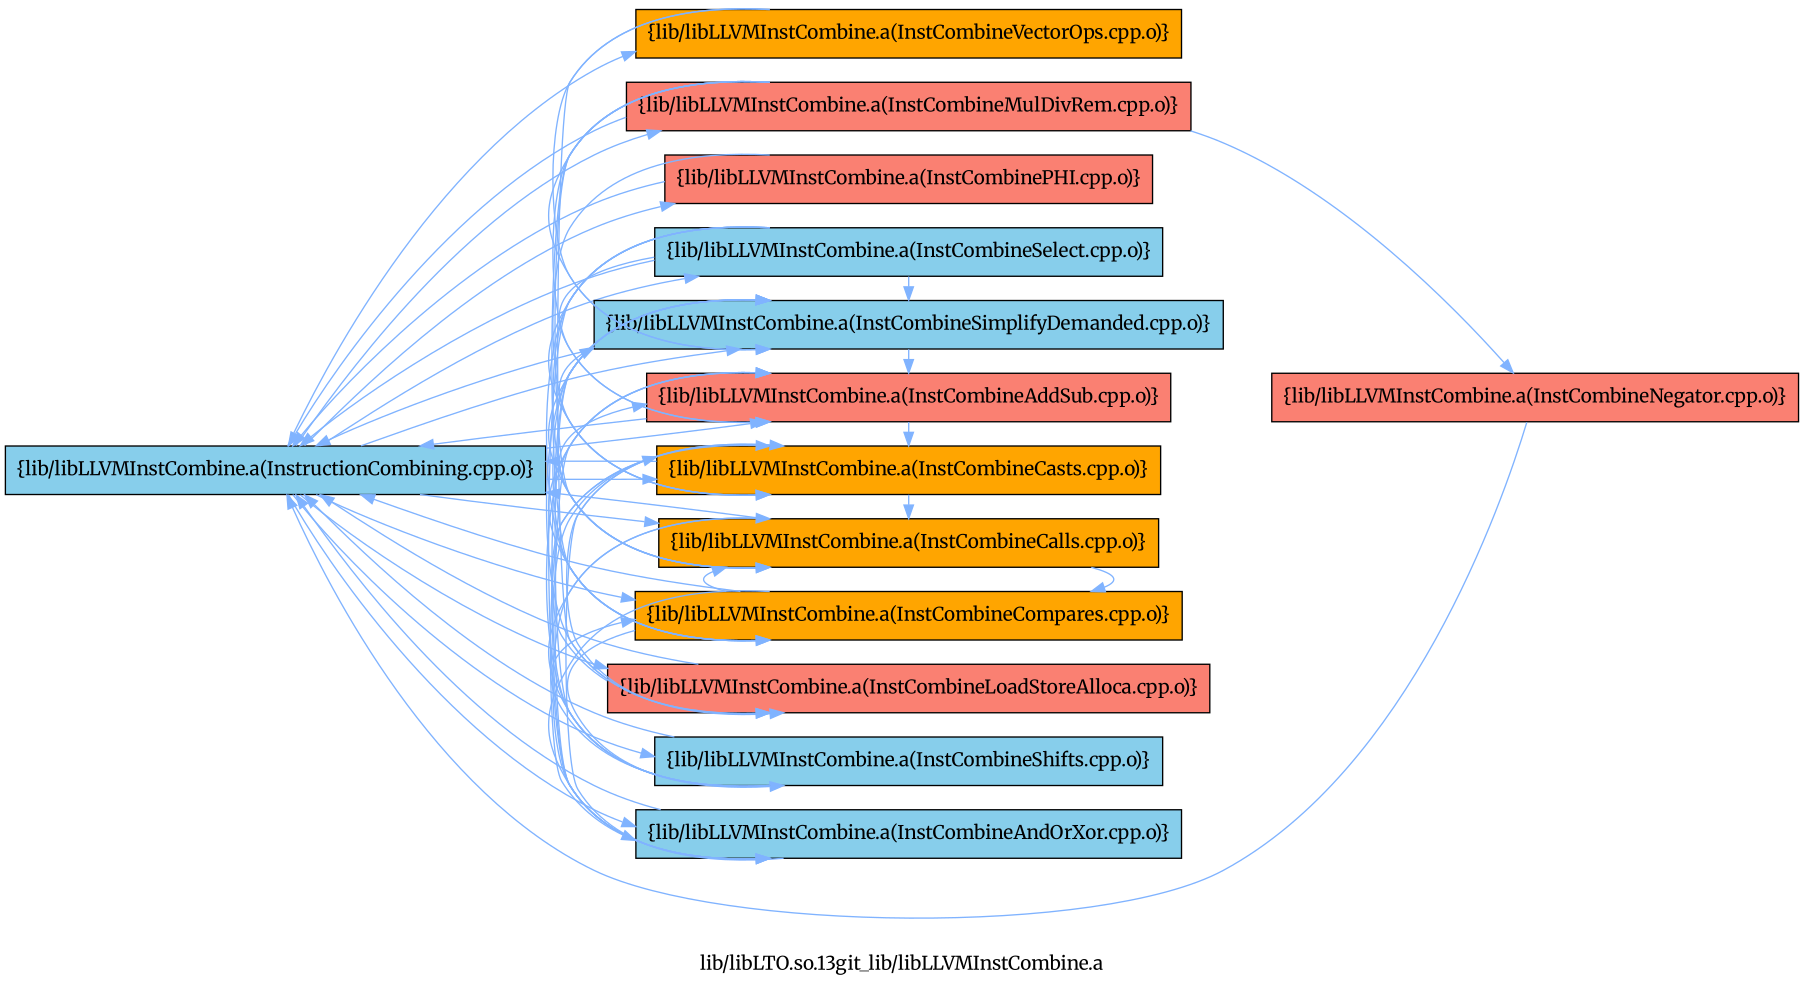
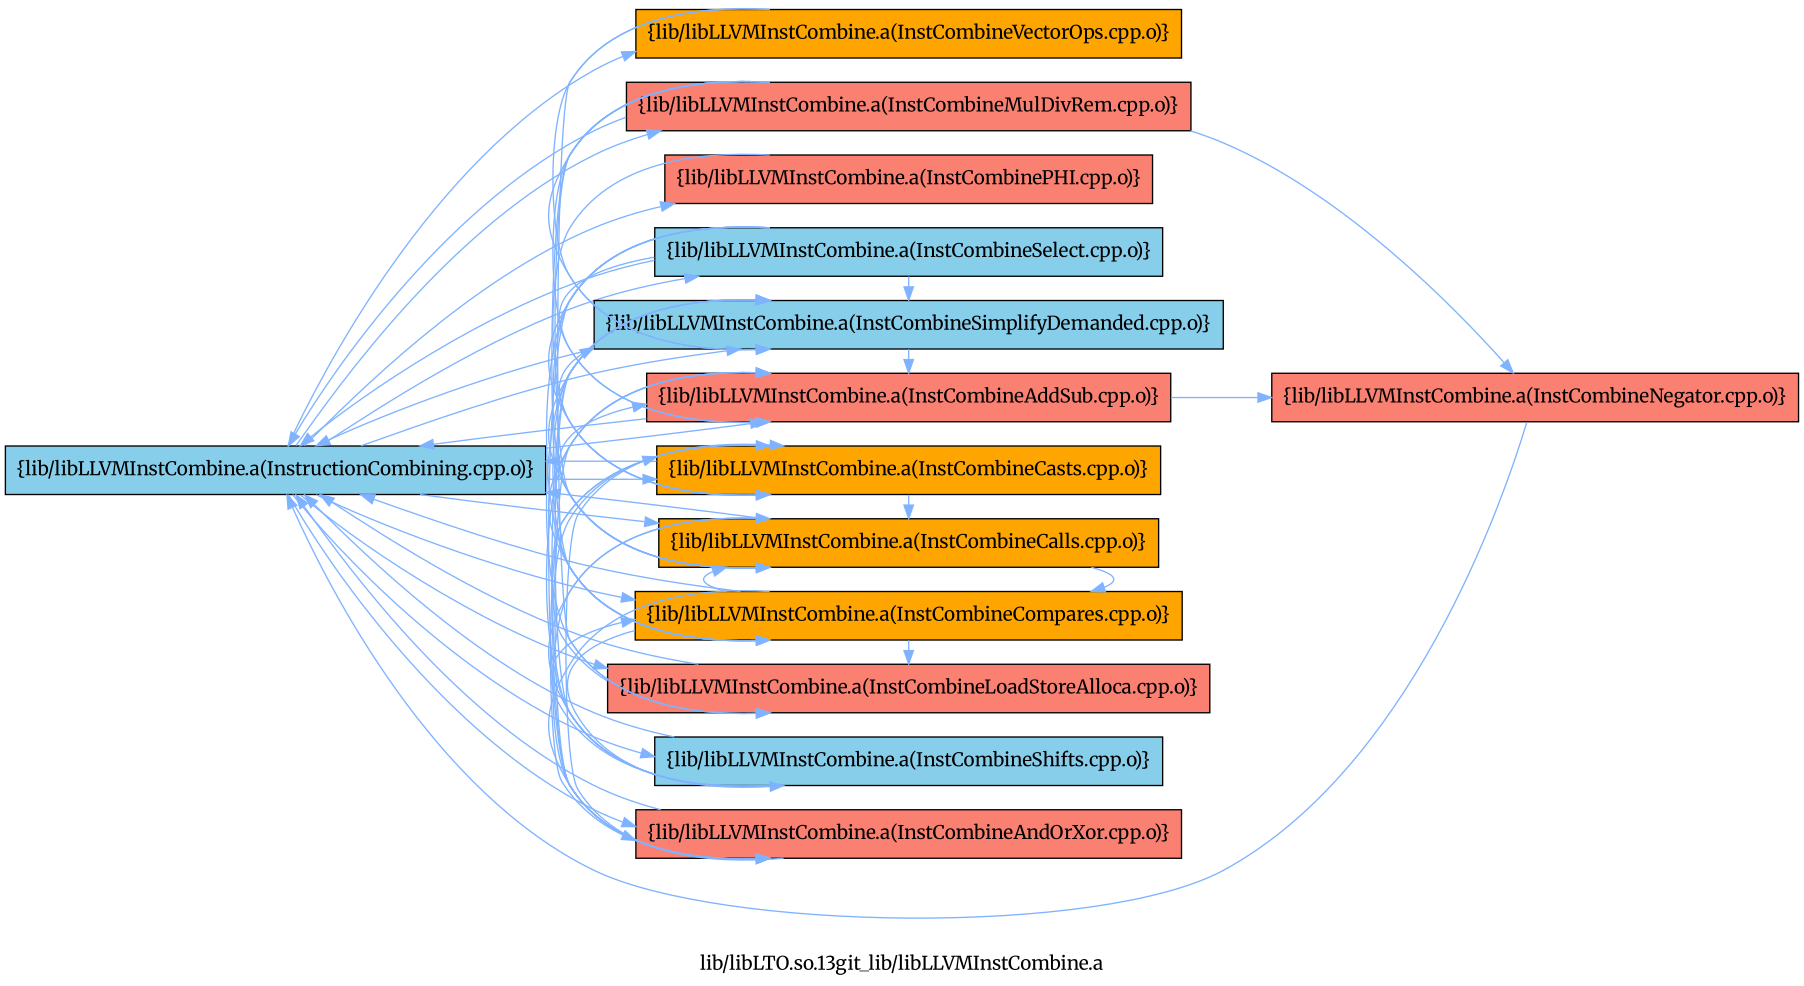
(464, 280) -> none
(909, 427) -> (1214, 398)
(567, 572) -> (909, 645)
(909, 834) -> (909, 834)
